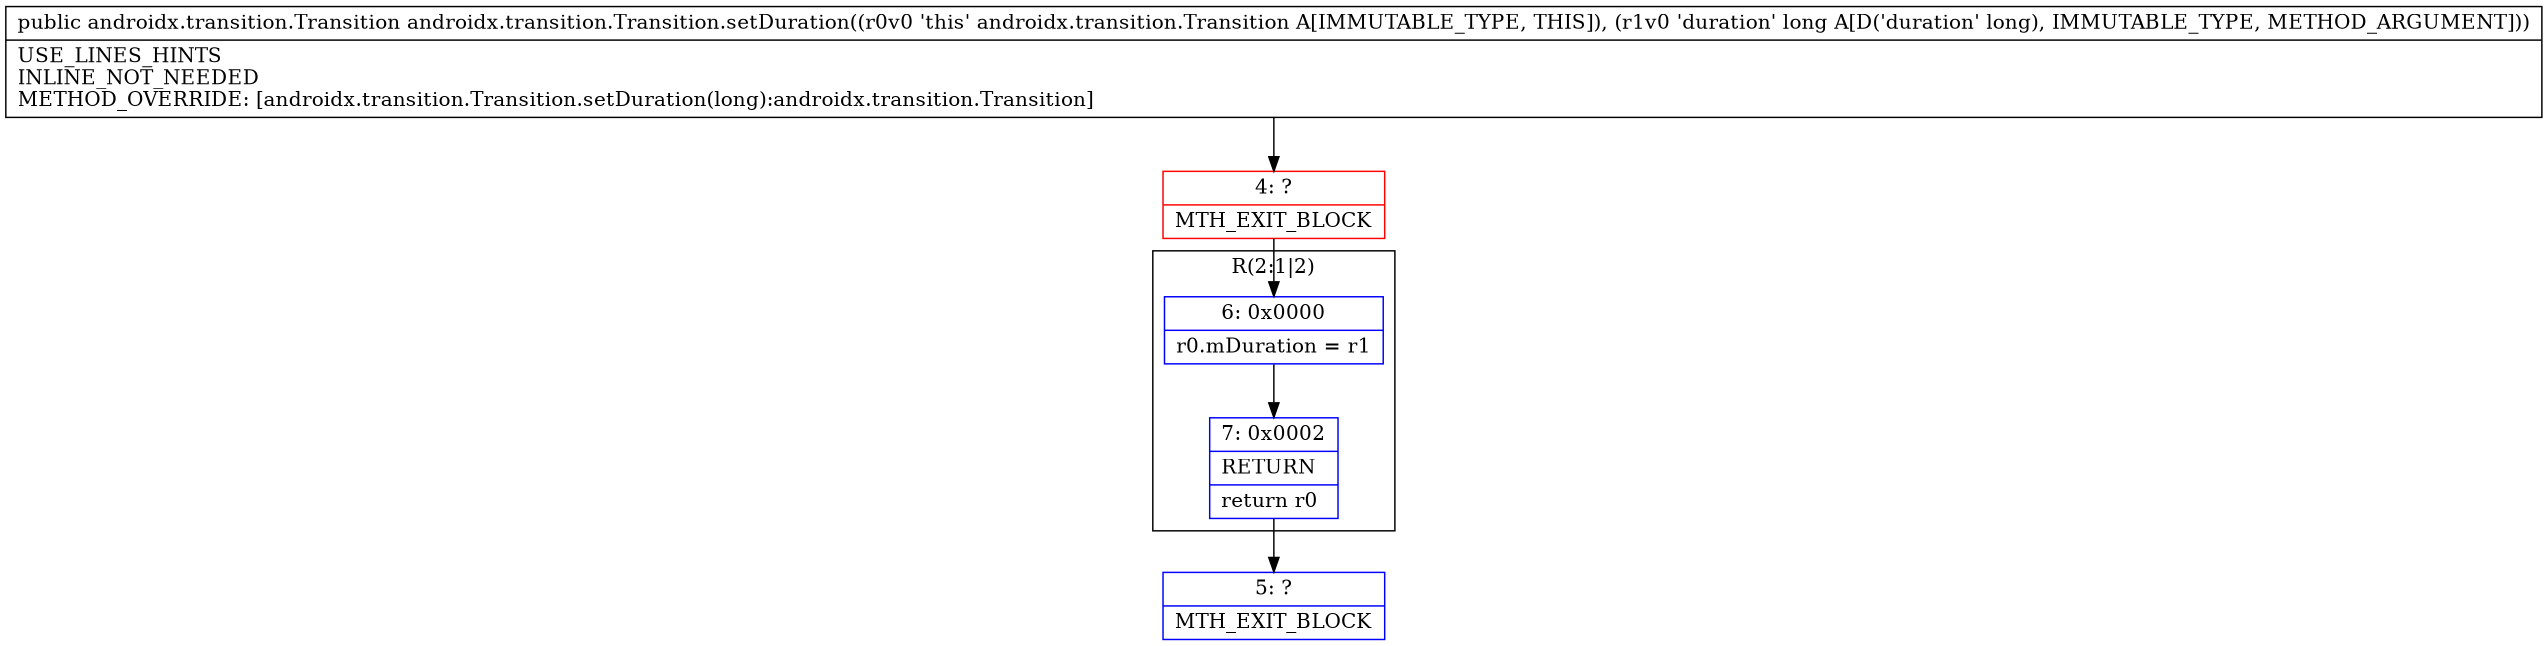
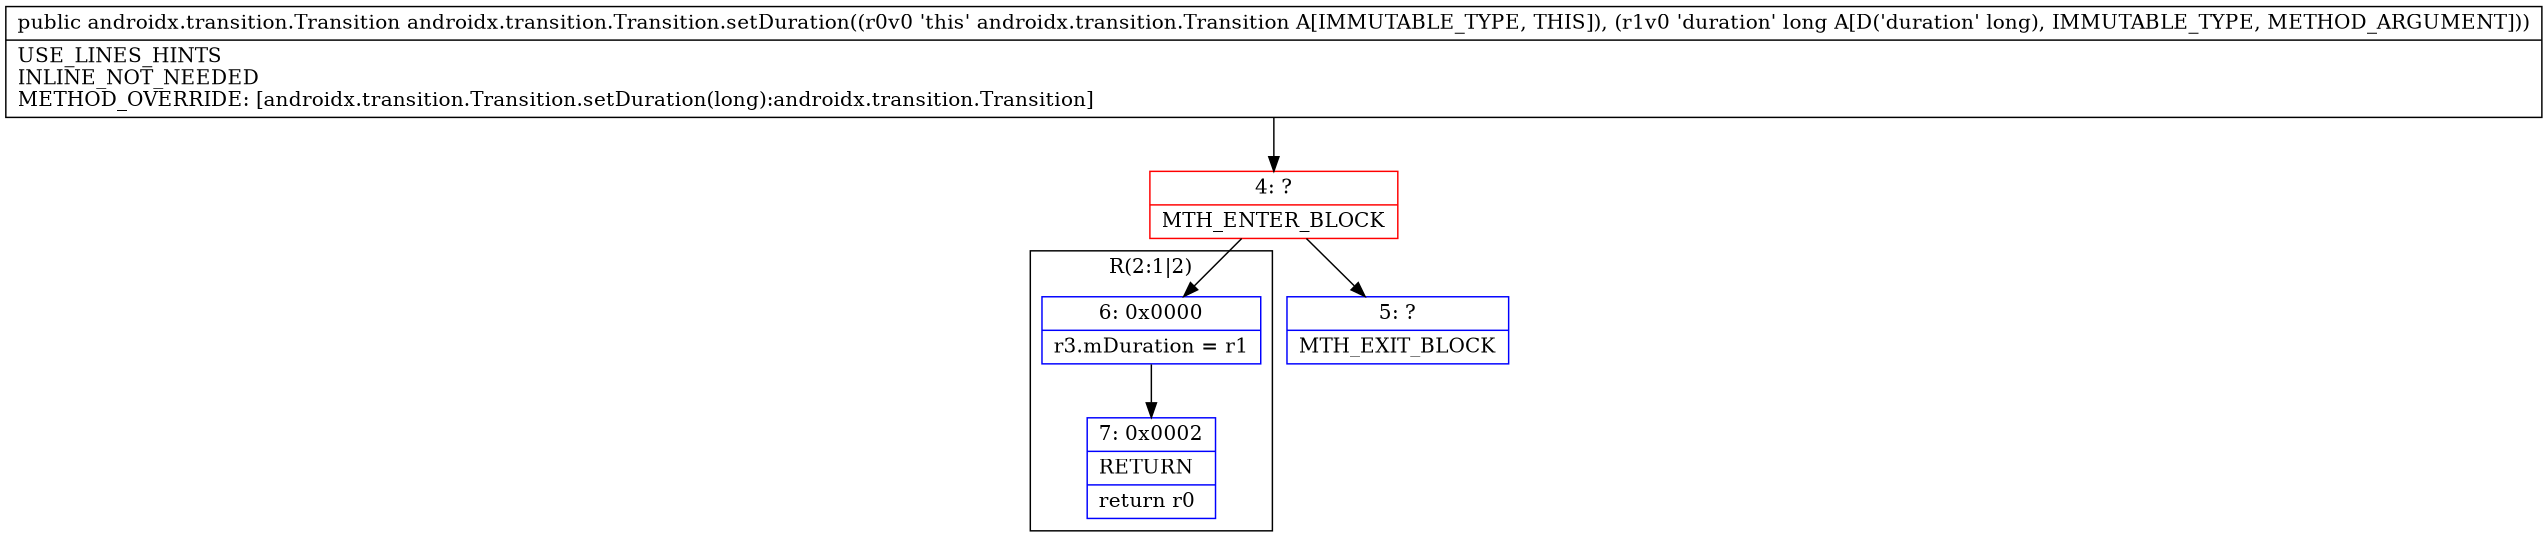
(1274, 221) -> (1274, 221)
(1274, 346) -> (1151, 346)
(1274, 540) -> (1330, 262)
